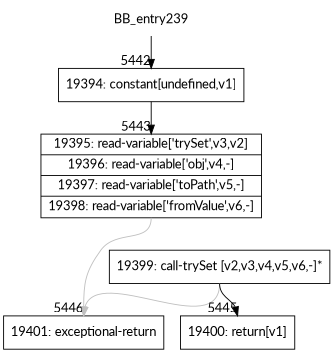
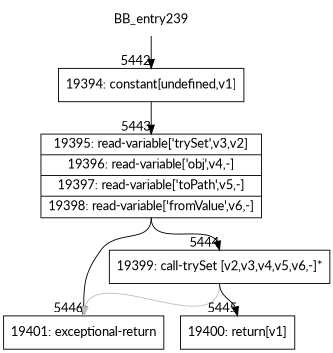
none -> (181, 234)
(102, 249) -> (102, 249)
